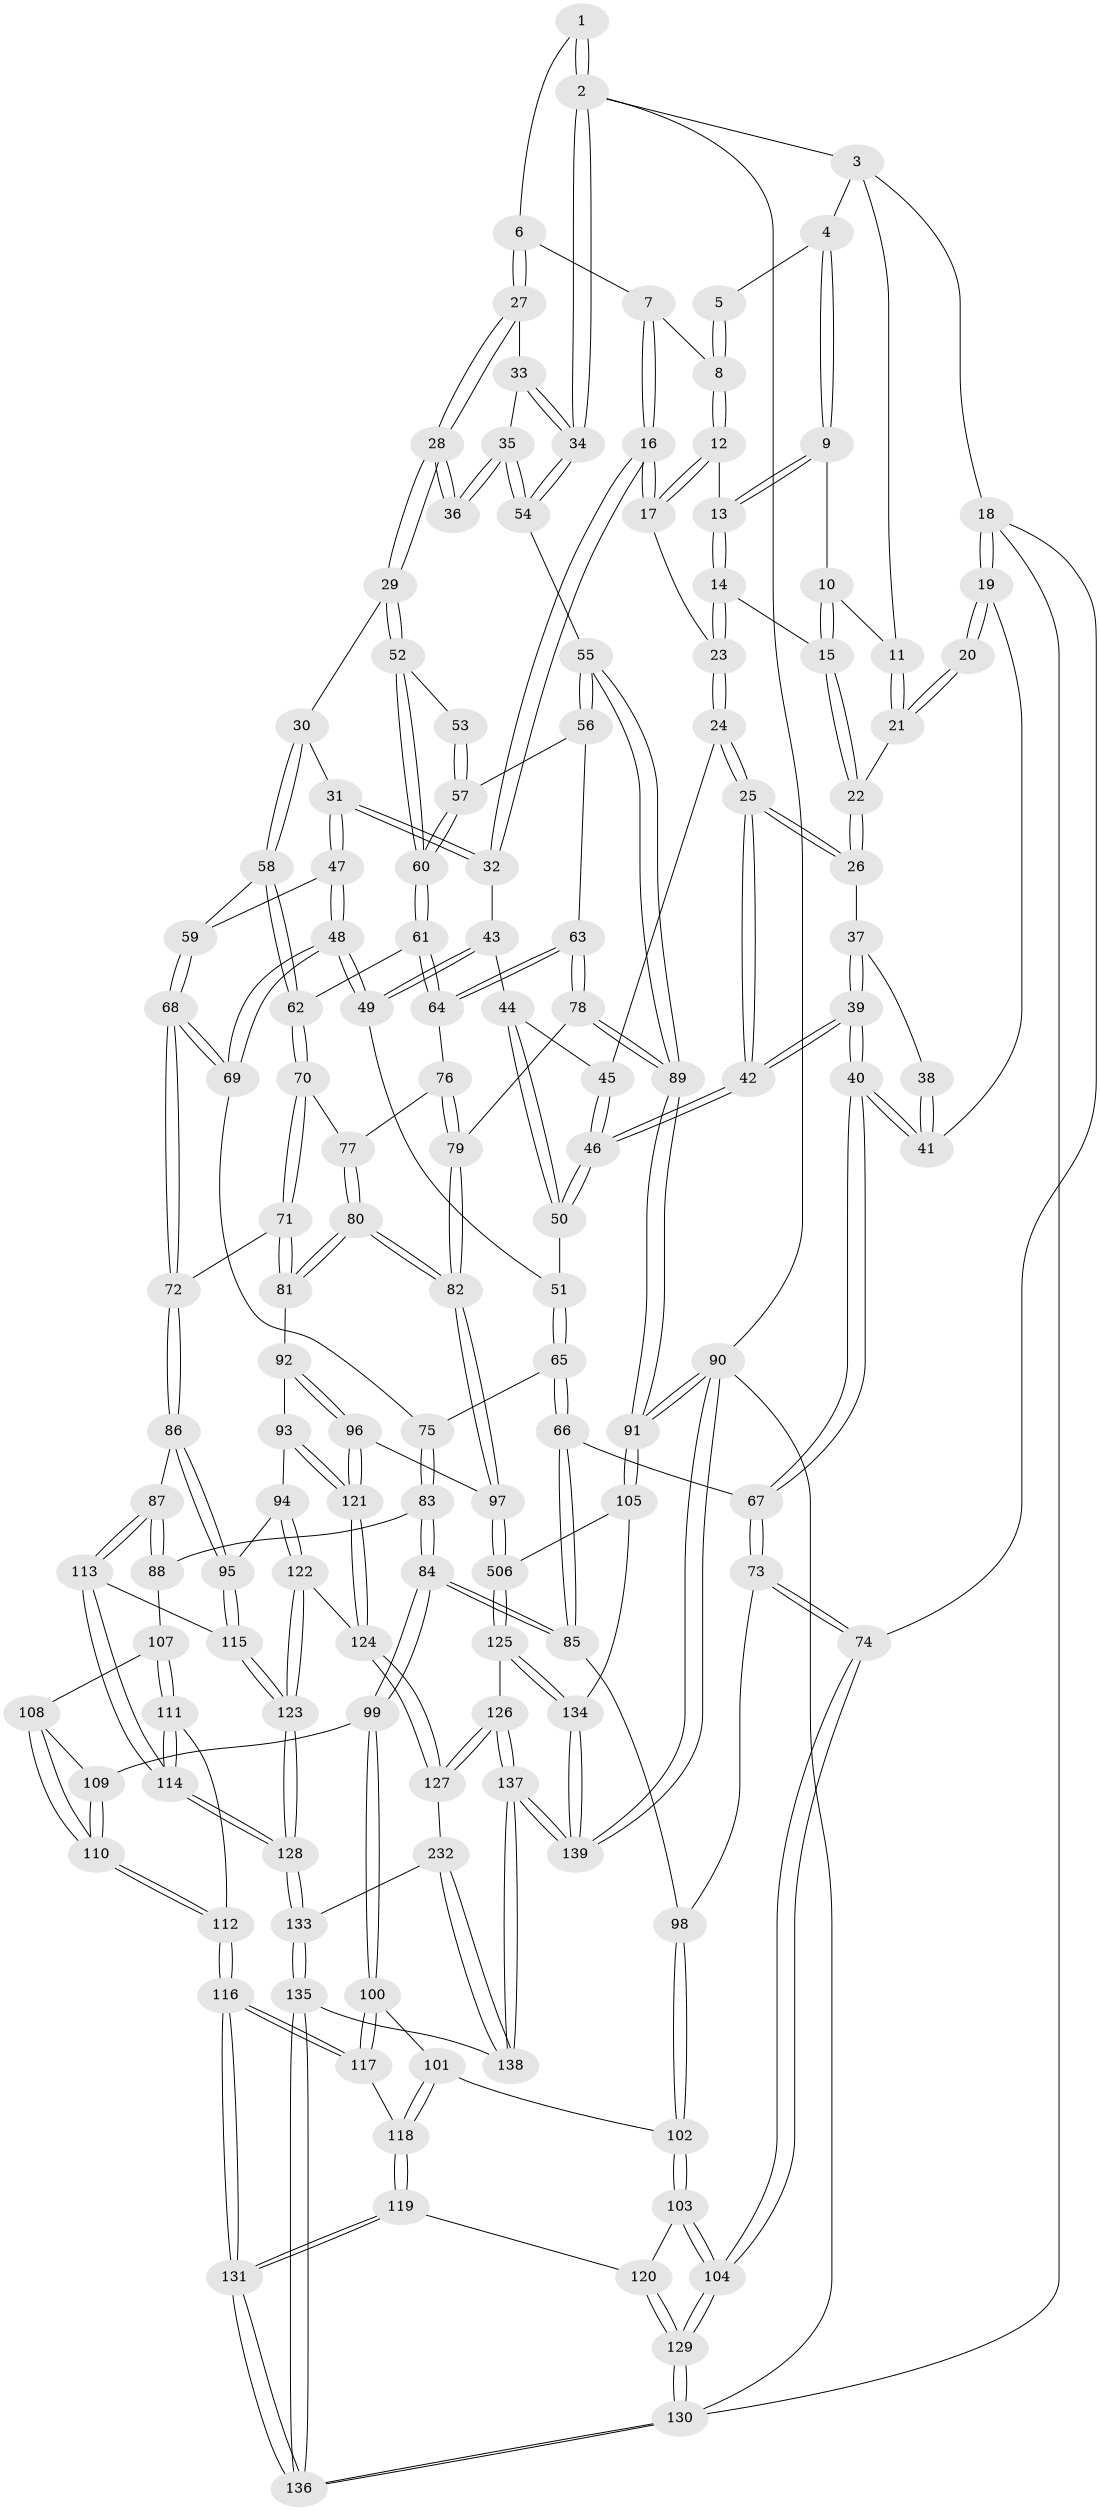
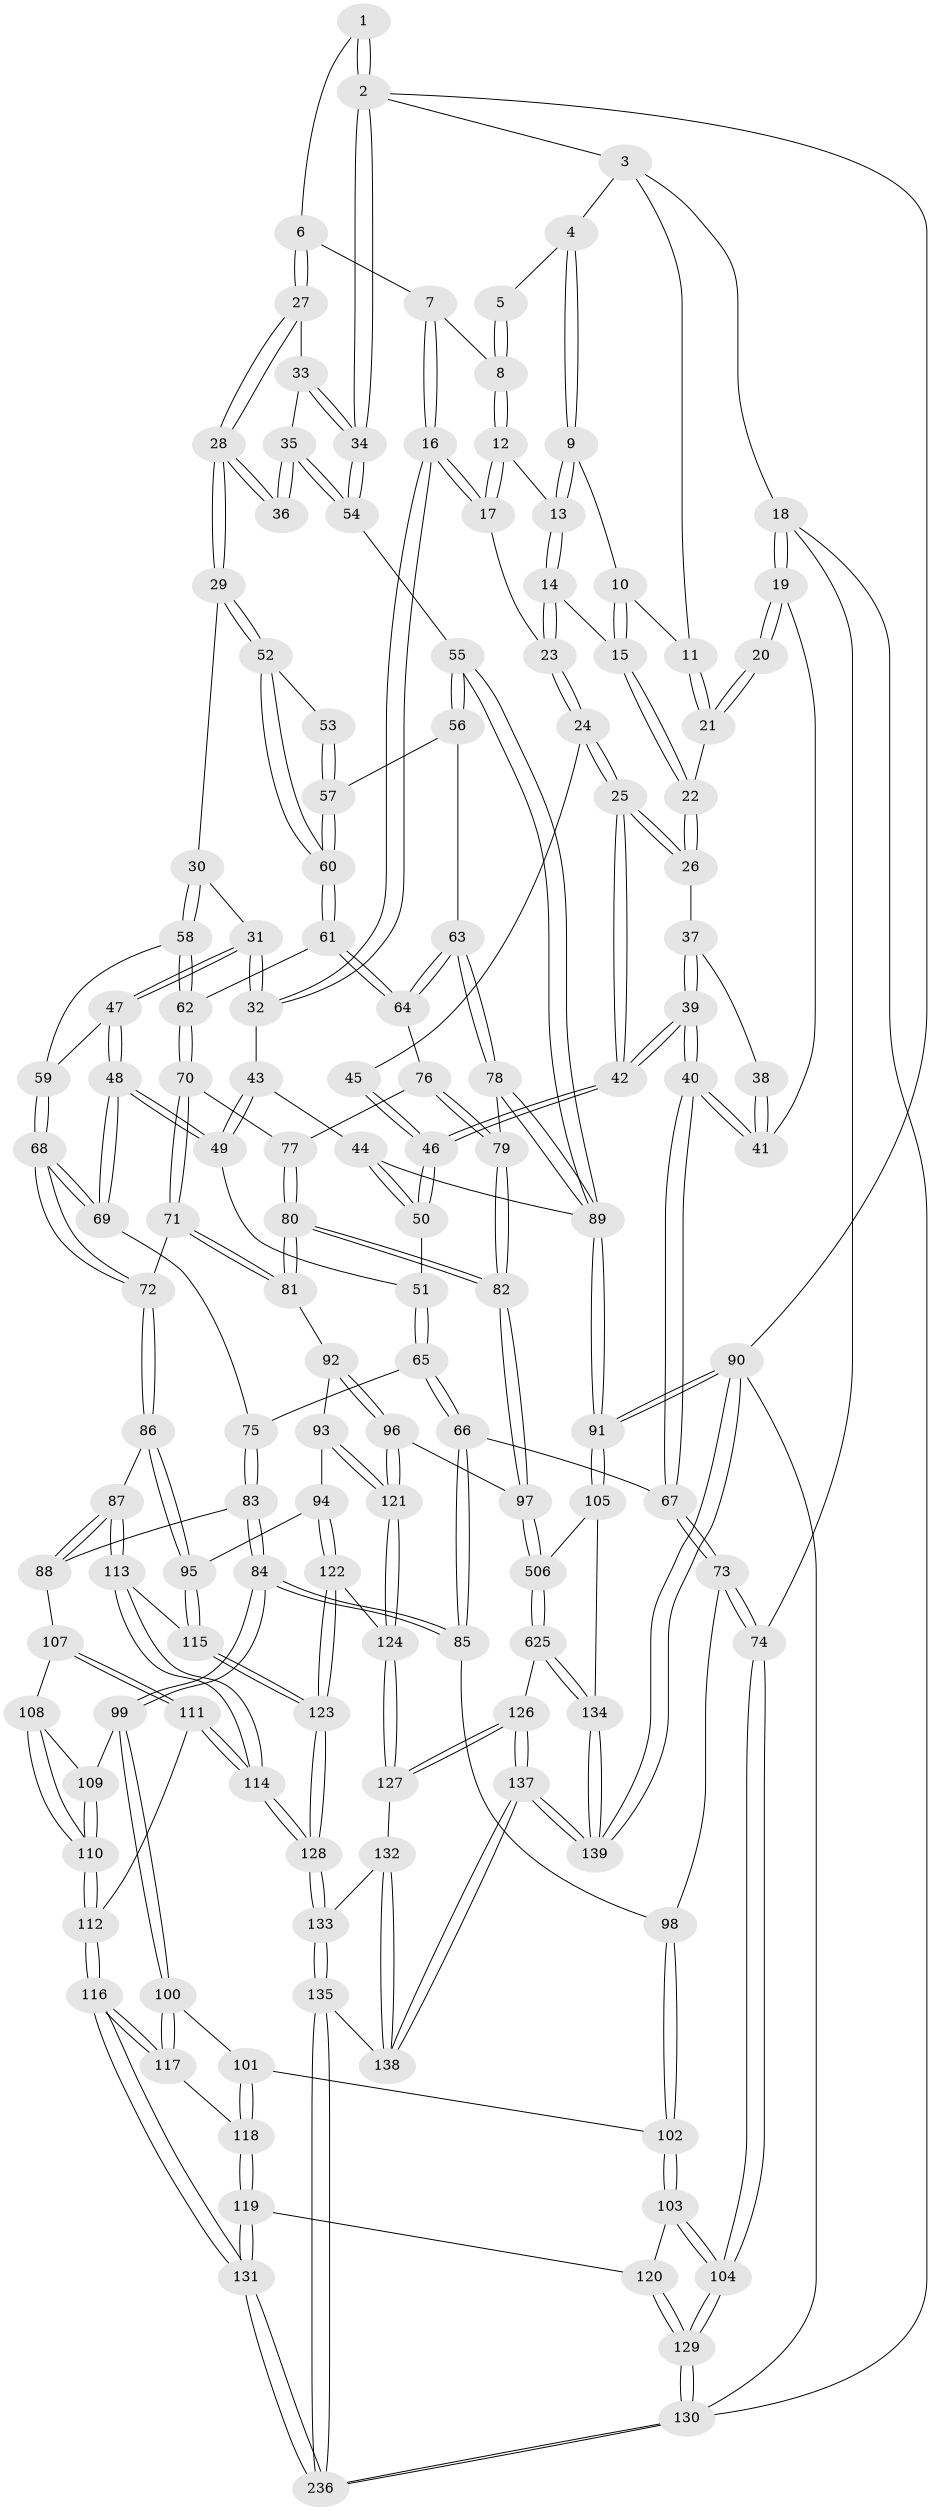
(558, 1044) -> (476, 1192)
(500, 1643) -> (538, 1643)
(441, 1855) -> (387, 1855)
(299, 2489) -> (321, 2489)
